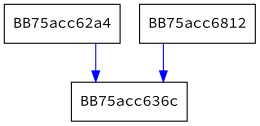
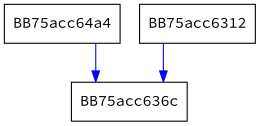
(62, 24) -> (62, 24)
(197, 24) -> (197, 24)
